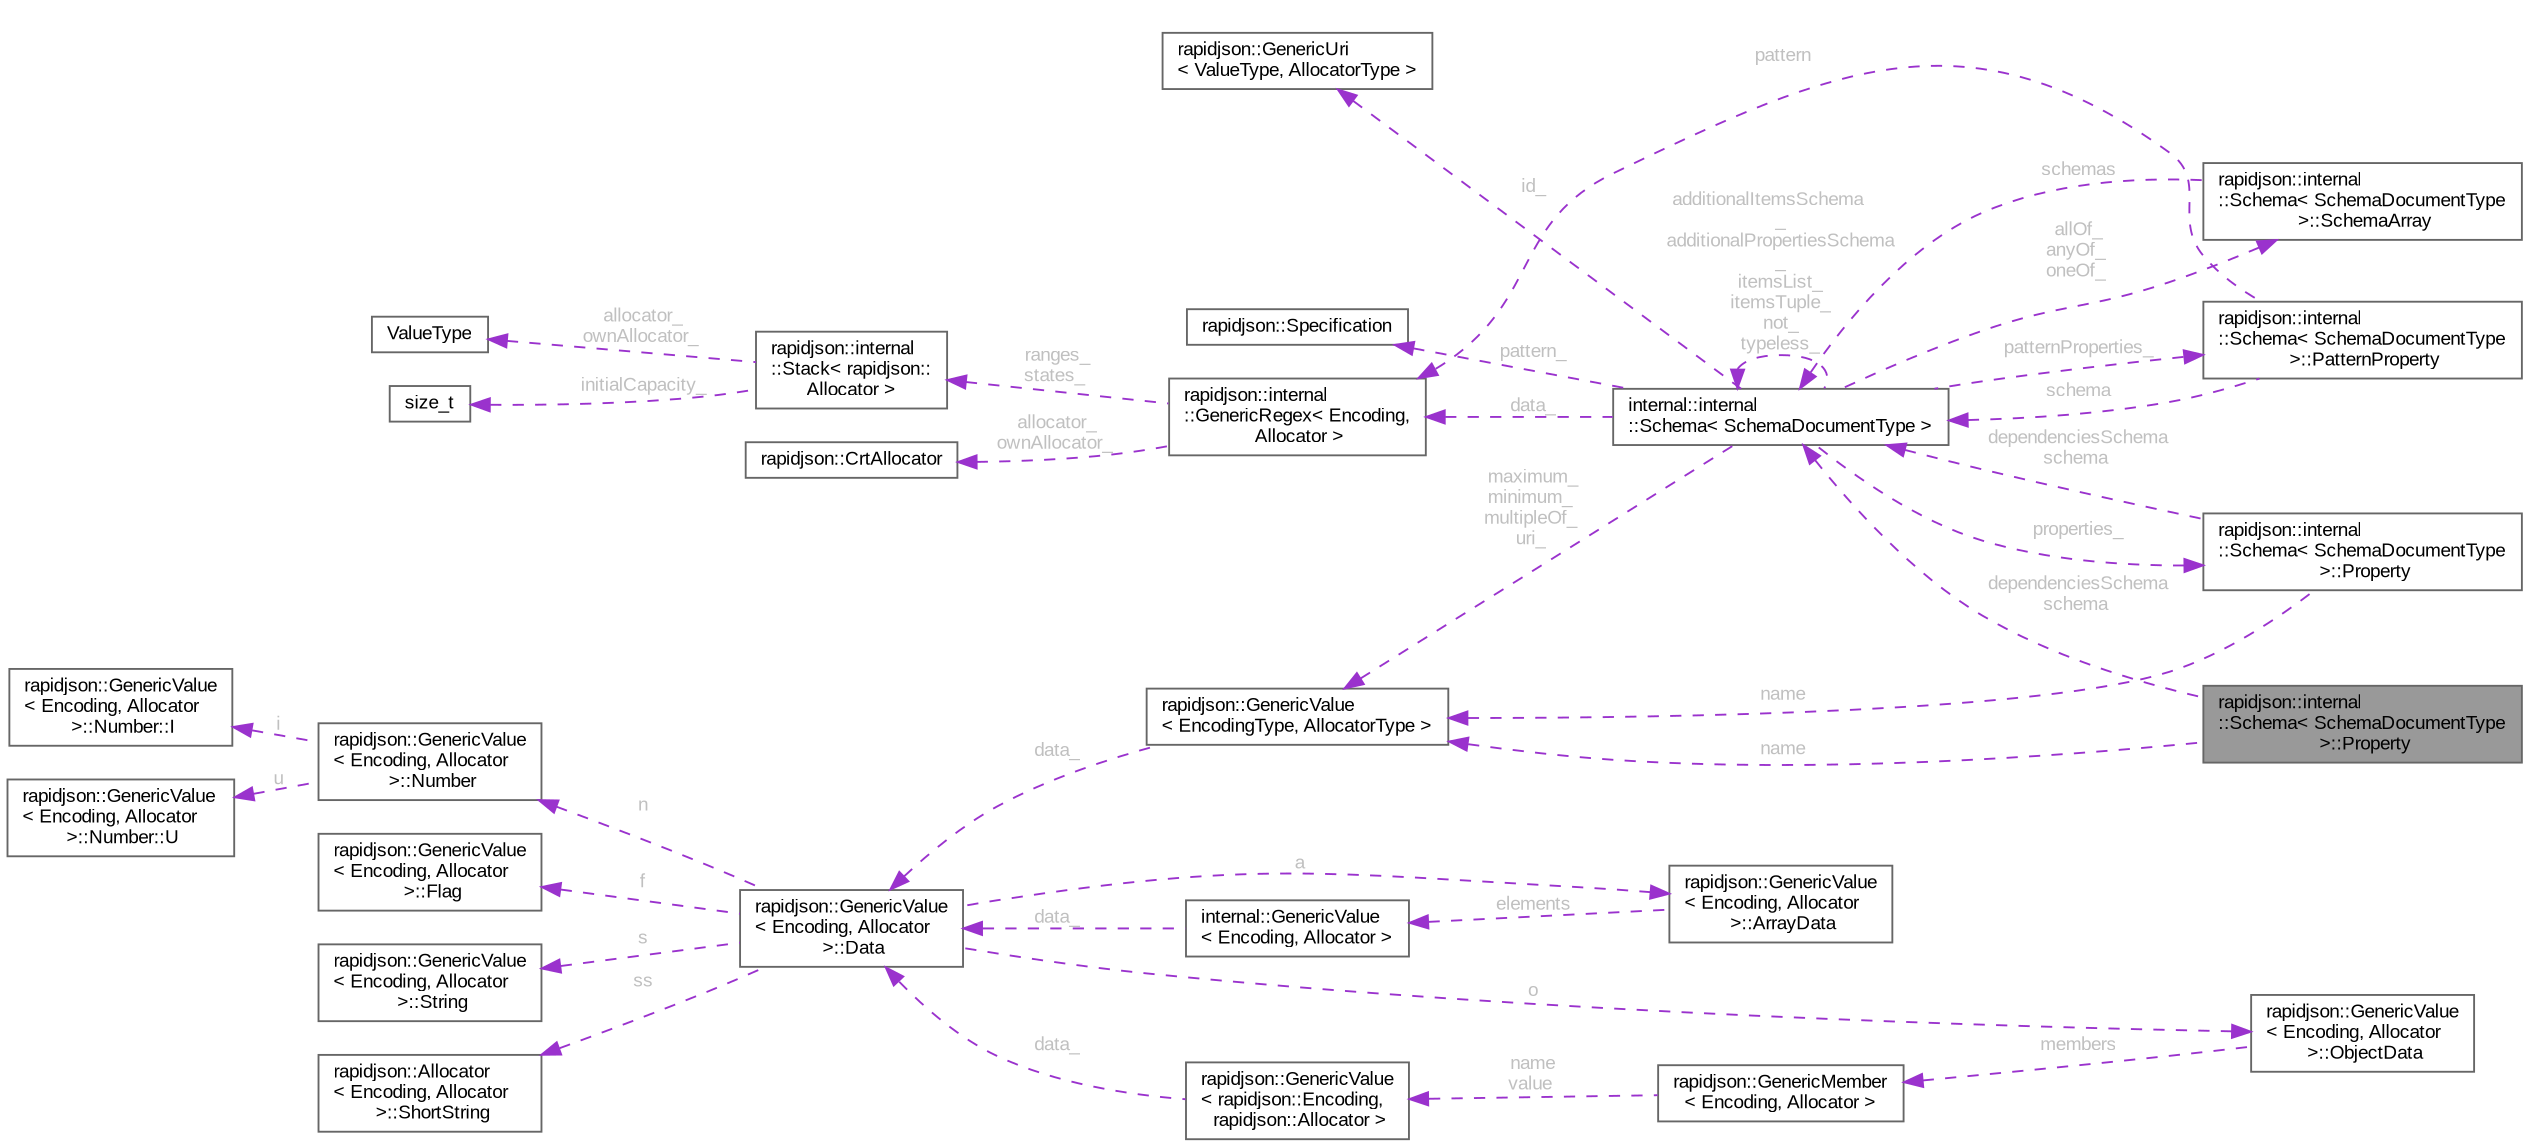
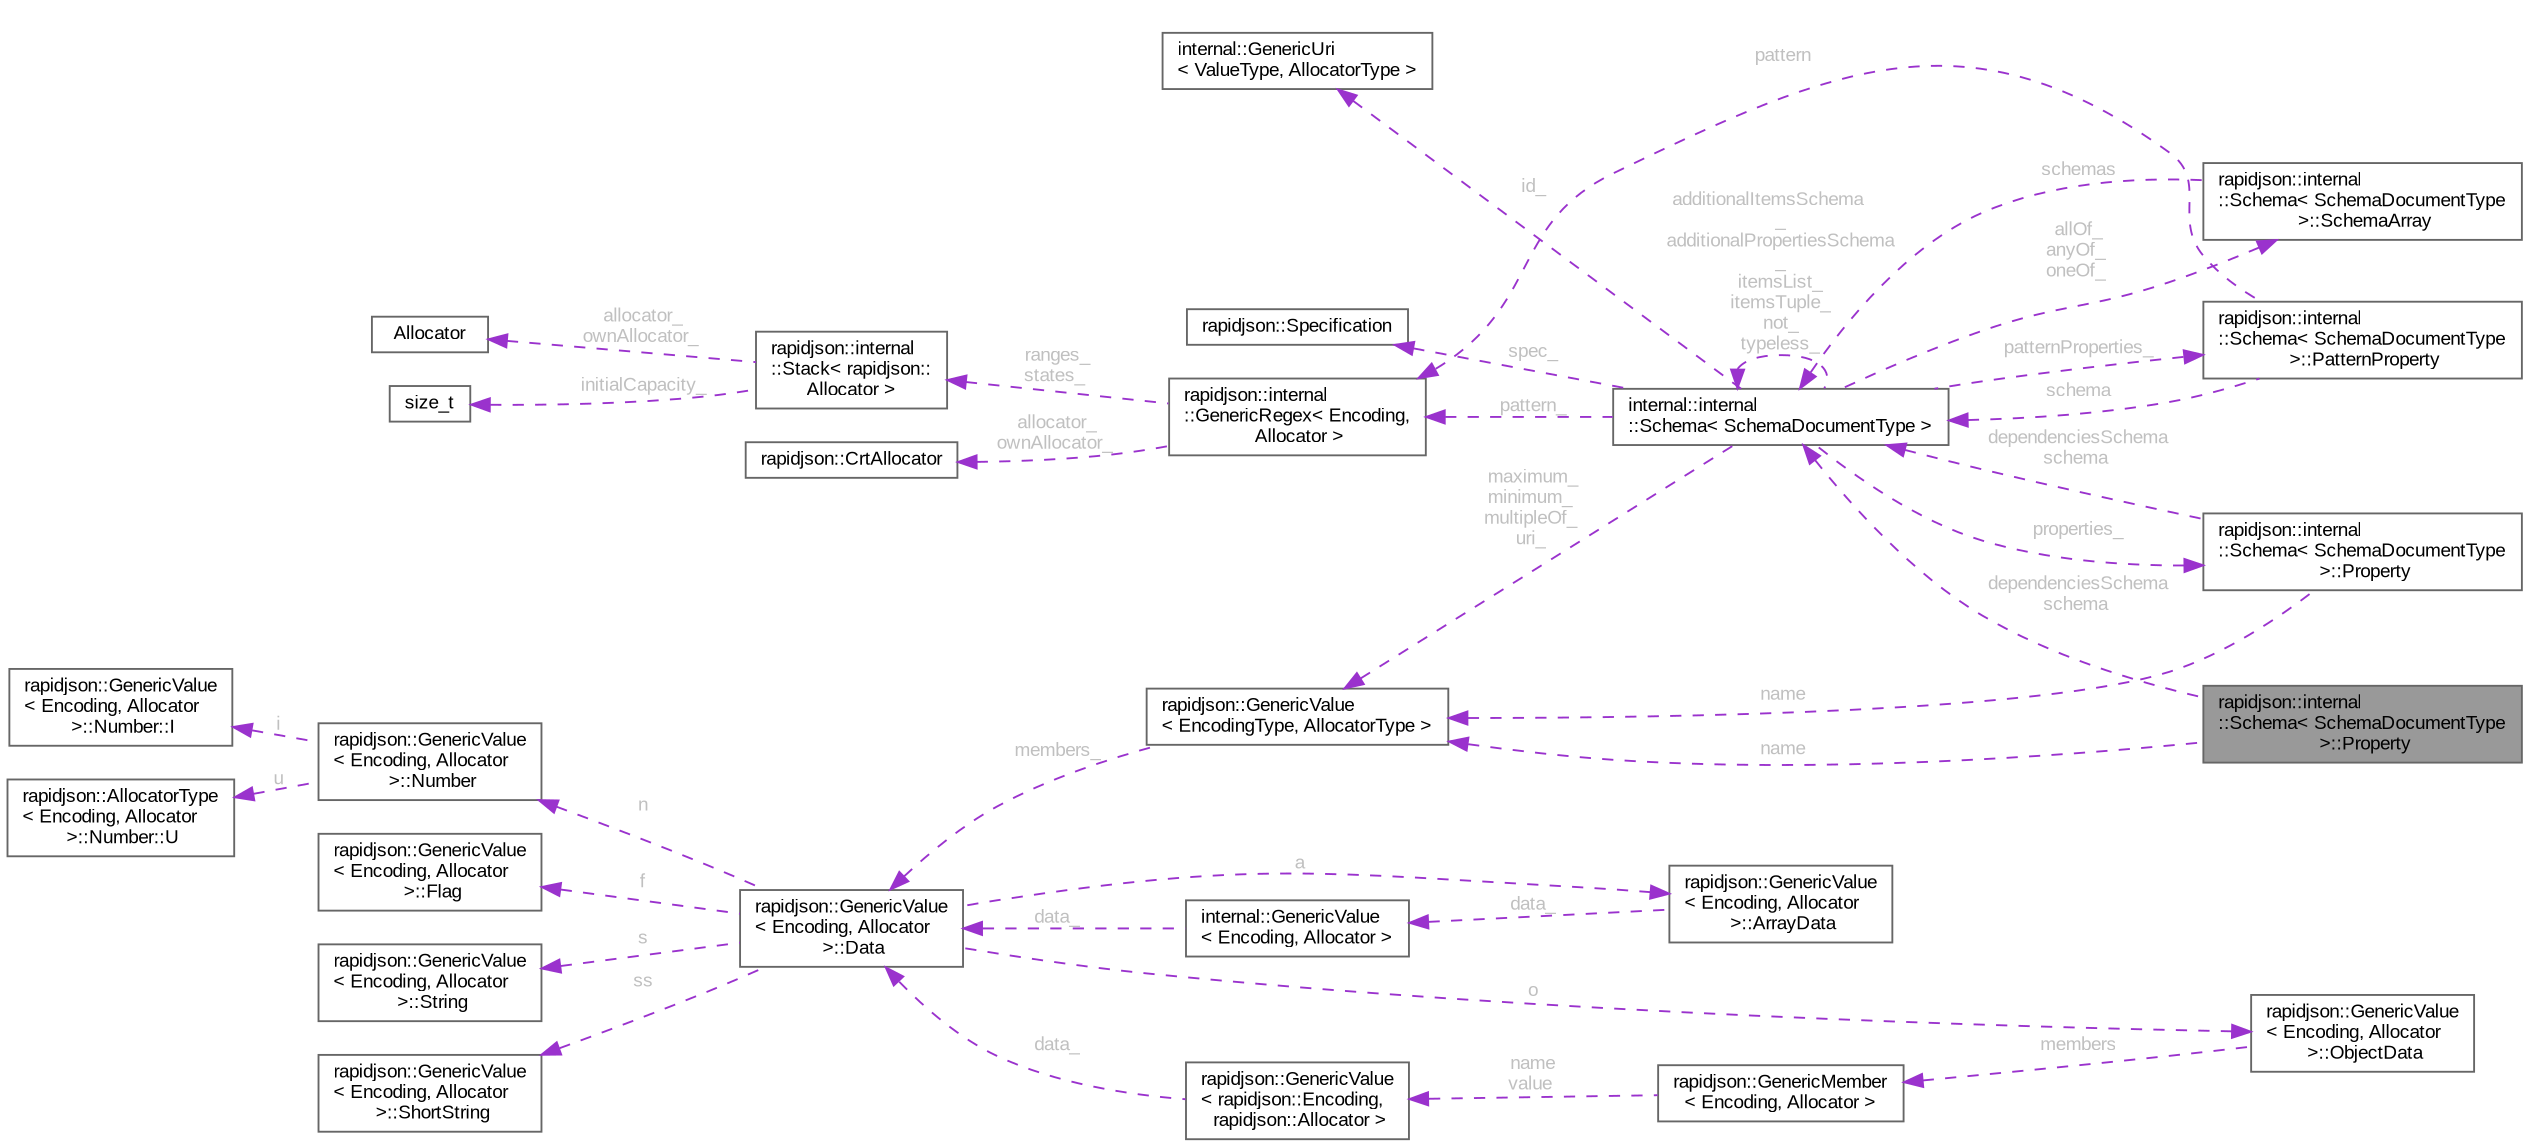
(1297, 61) -> (1297, 61)
(430, 334) -> (430, 334)
(1531, 352) -> (1531, 352)
(1531, 407) -> (1531, 407)
(1055, 751) -> (1055, 751)
(121, 818) -> (121, 818)
(1531, 905) -> (1531, 905)
(430, 1093) -> (430, 1093)
